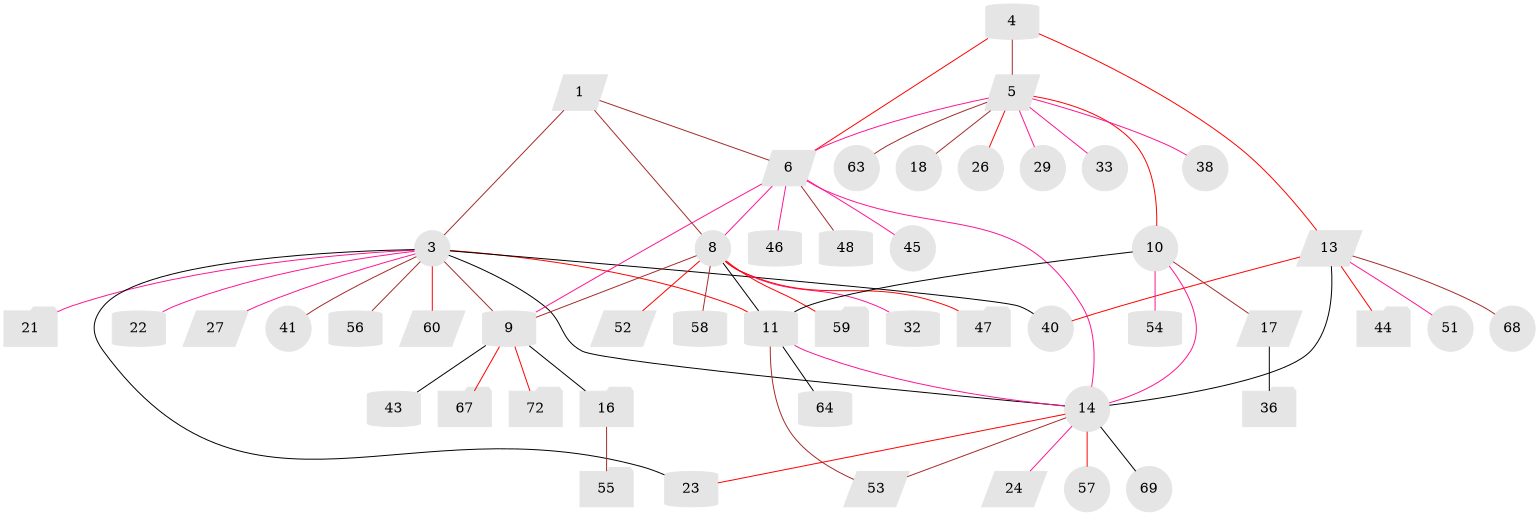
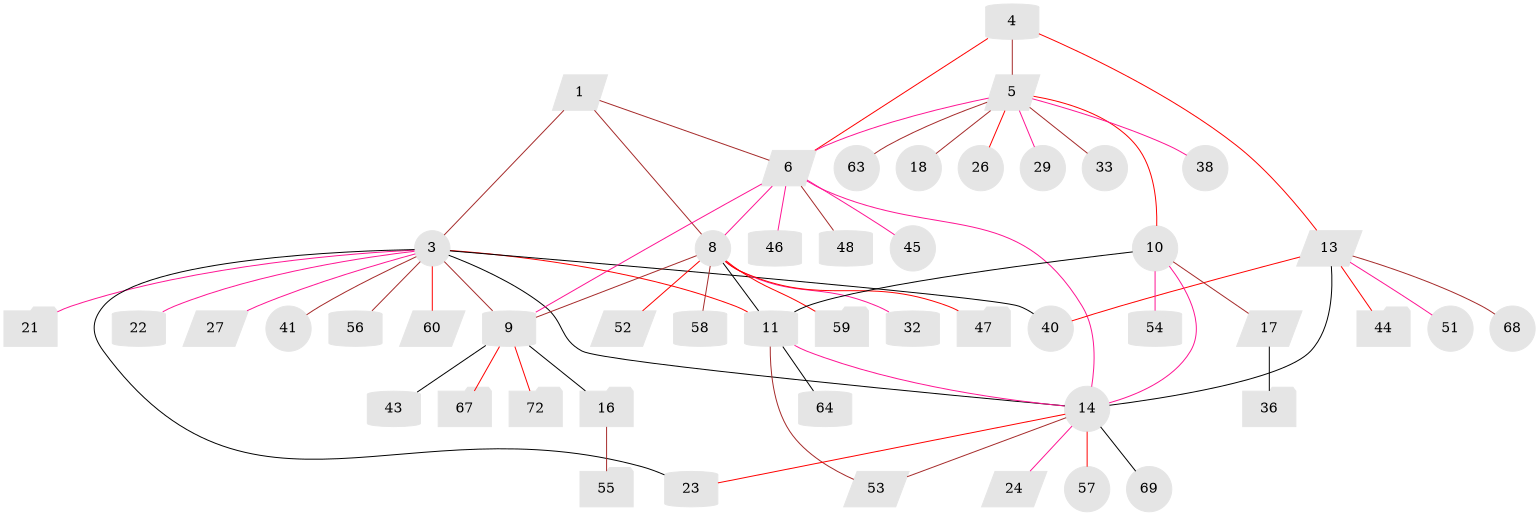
(1059, 130) -> (1059, 130)
